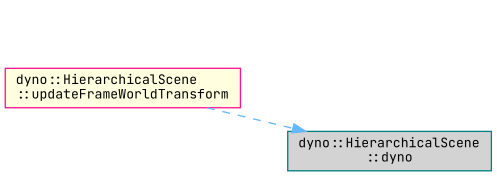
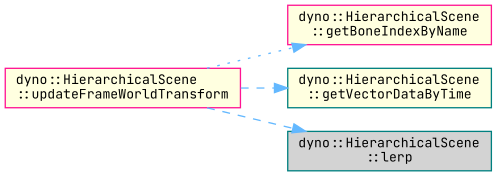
none -> (390, 25)
none -> (390, 88)
(390, 151) -> (390, 151)
